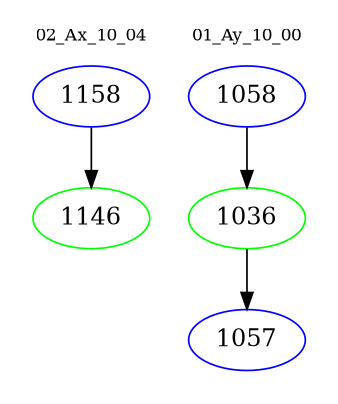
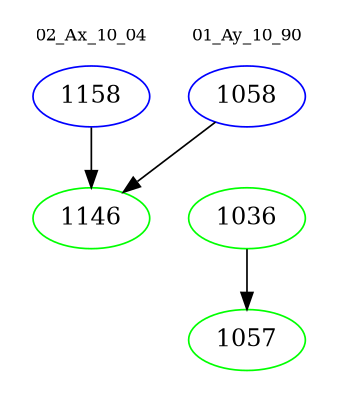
(247, 36) -> (247, 36)
(247, 149) -> (186, 144)
(247, 340) -> (247, 340)
